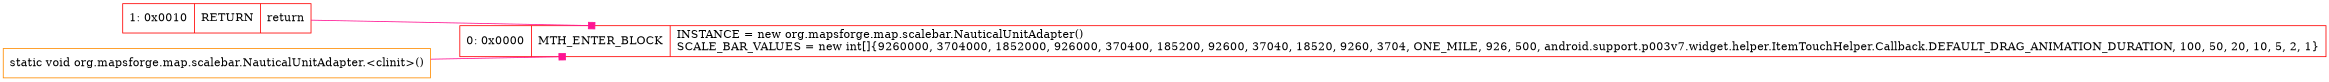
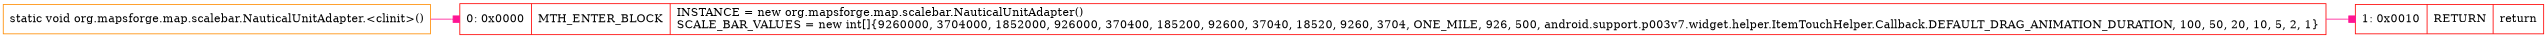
(449, 23) -> (2337, 19)
